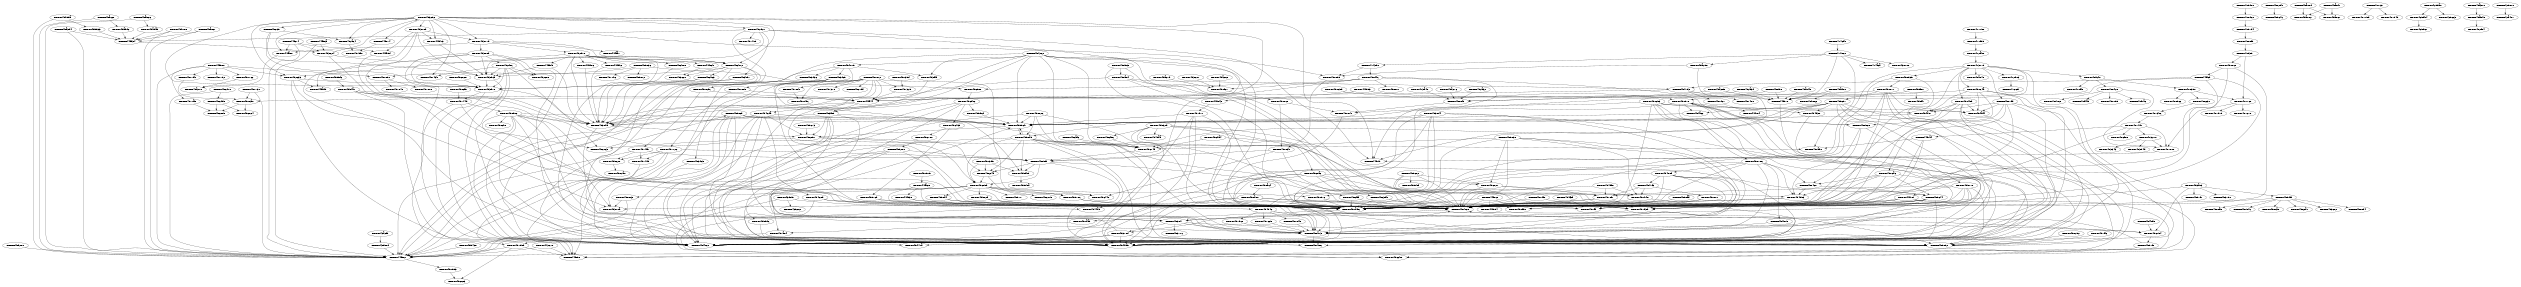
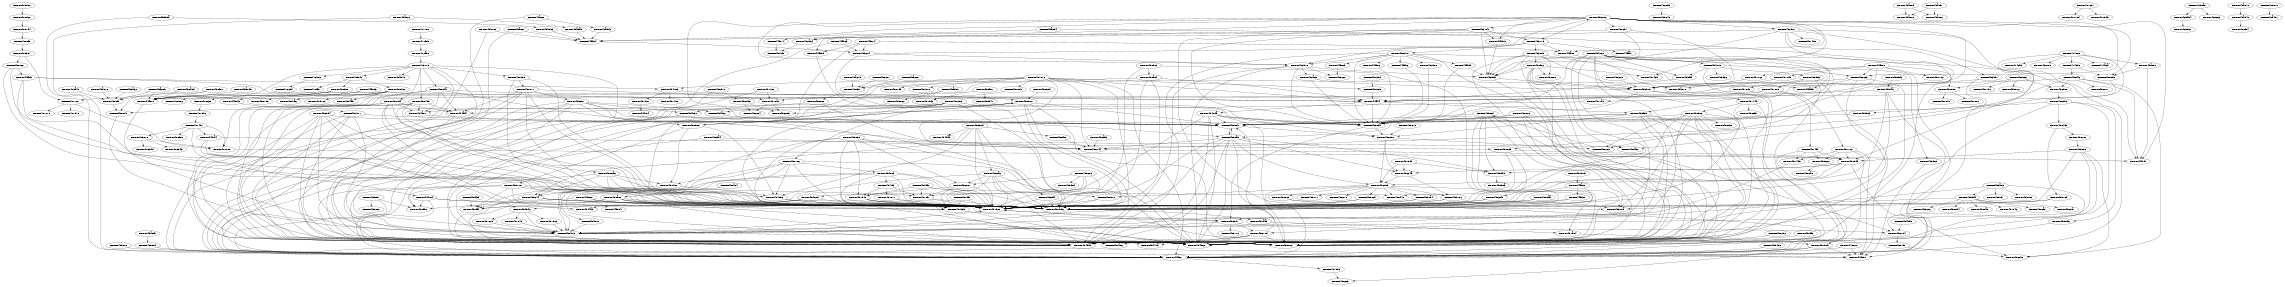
(1838, 47) -> (2044, 59)
(459, 94) -> (1749, 107)
none -> (1302, 208)
